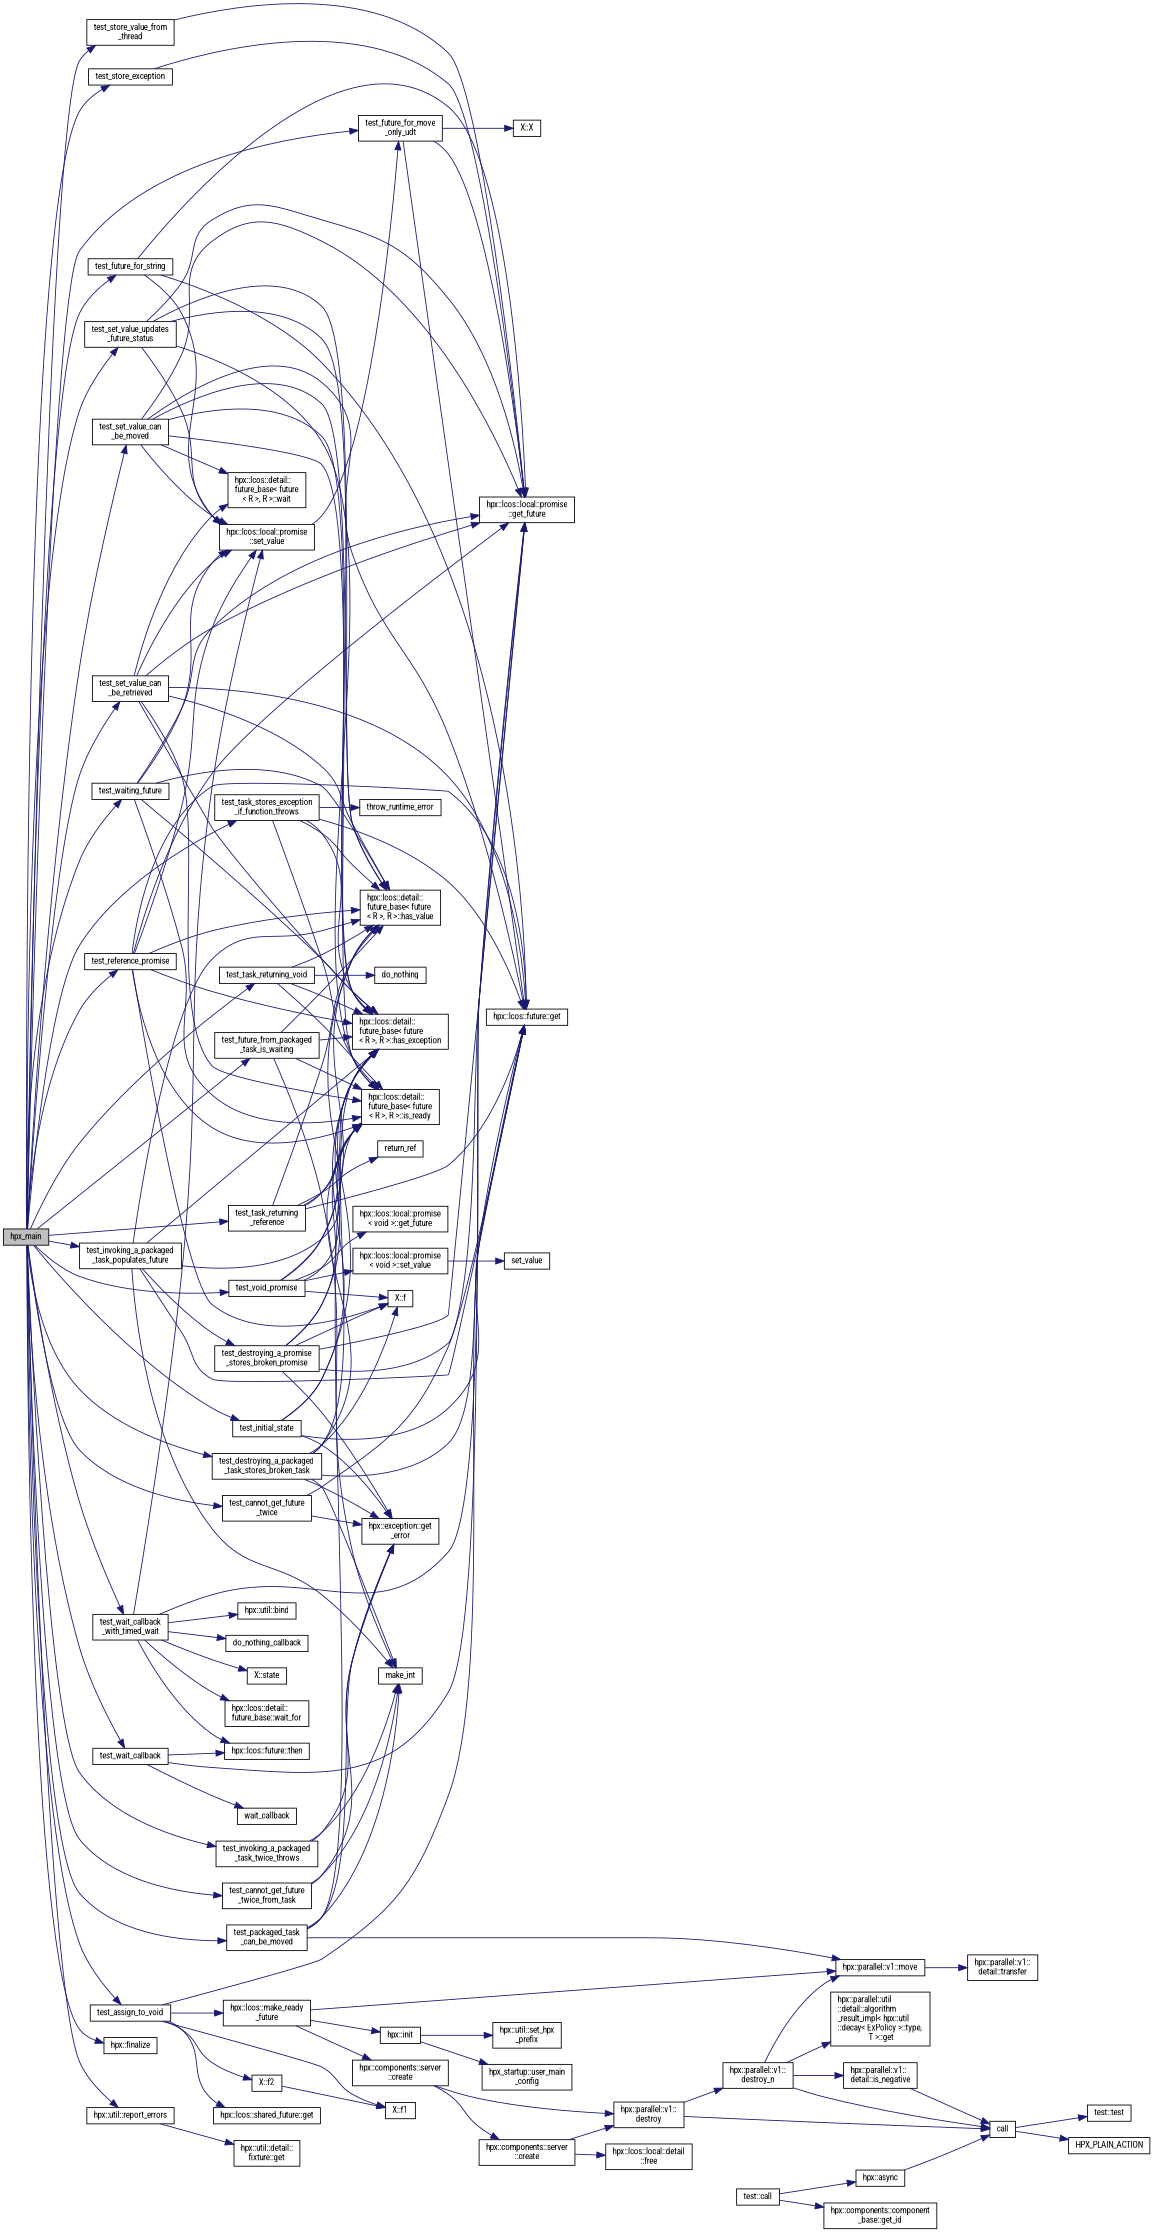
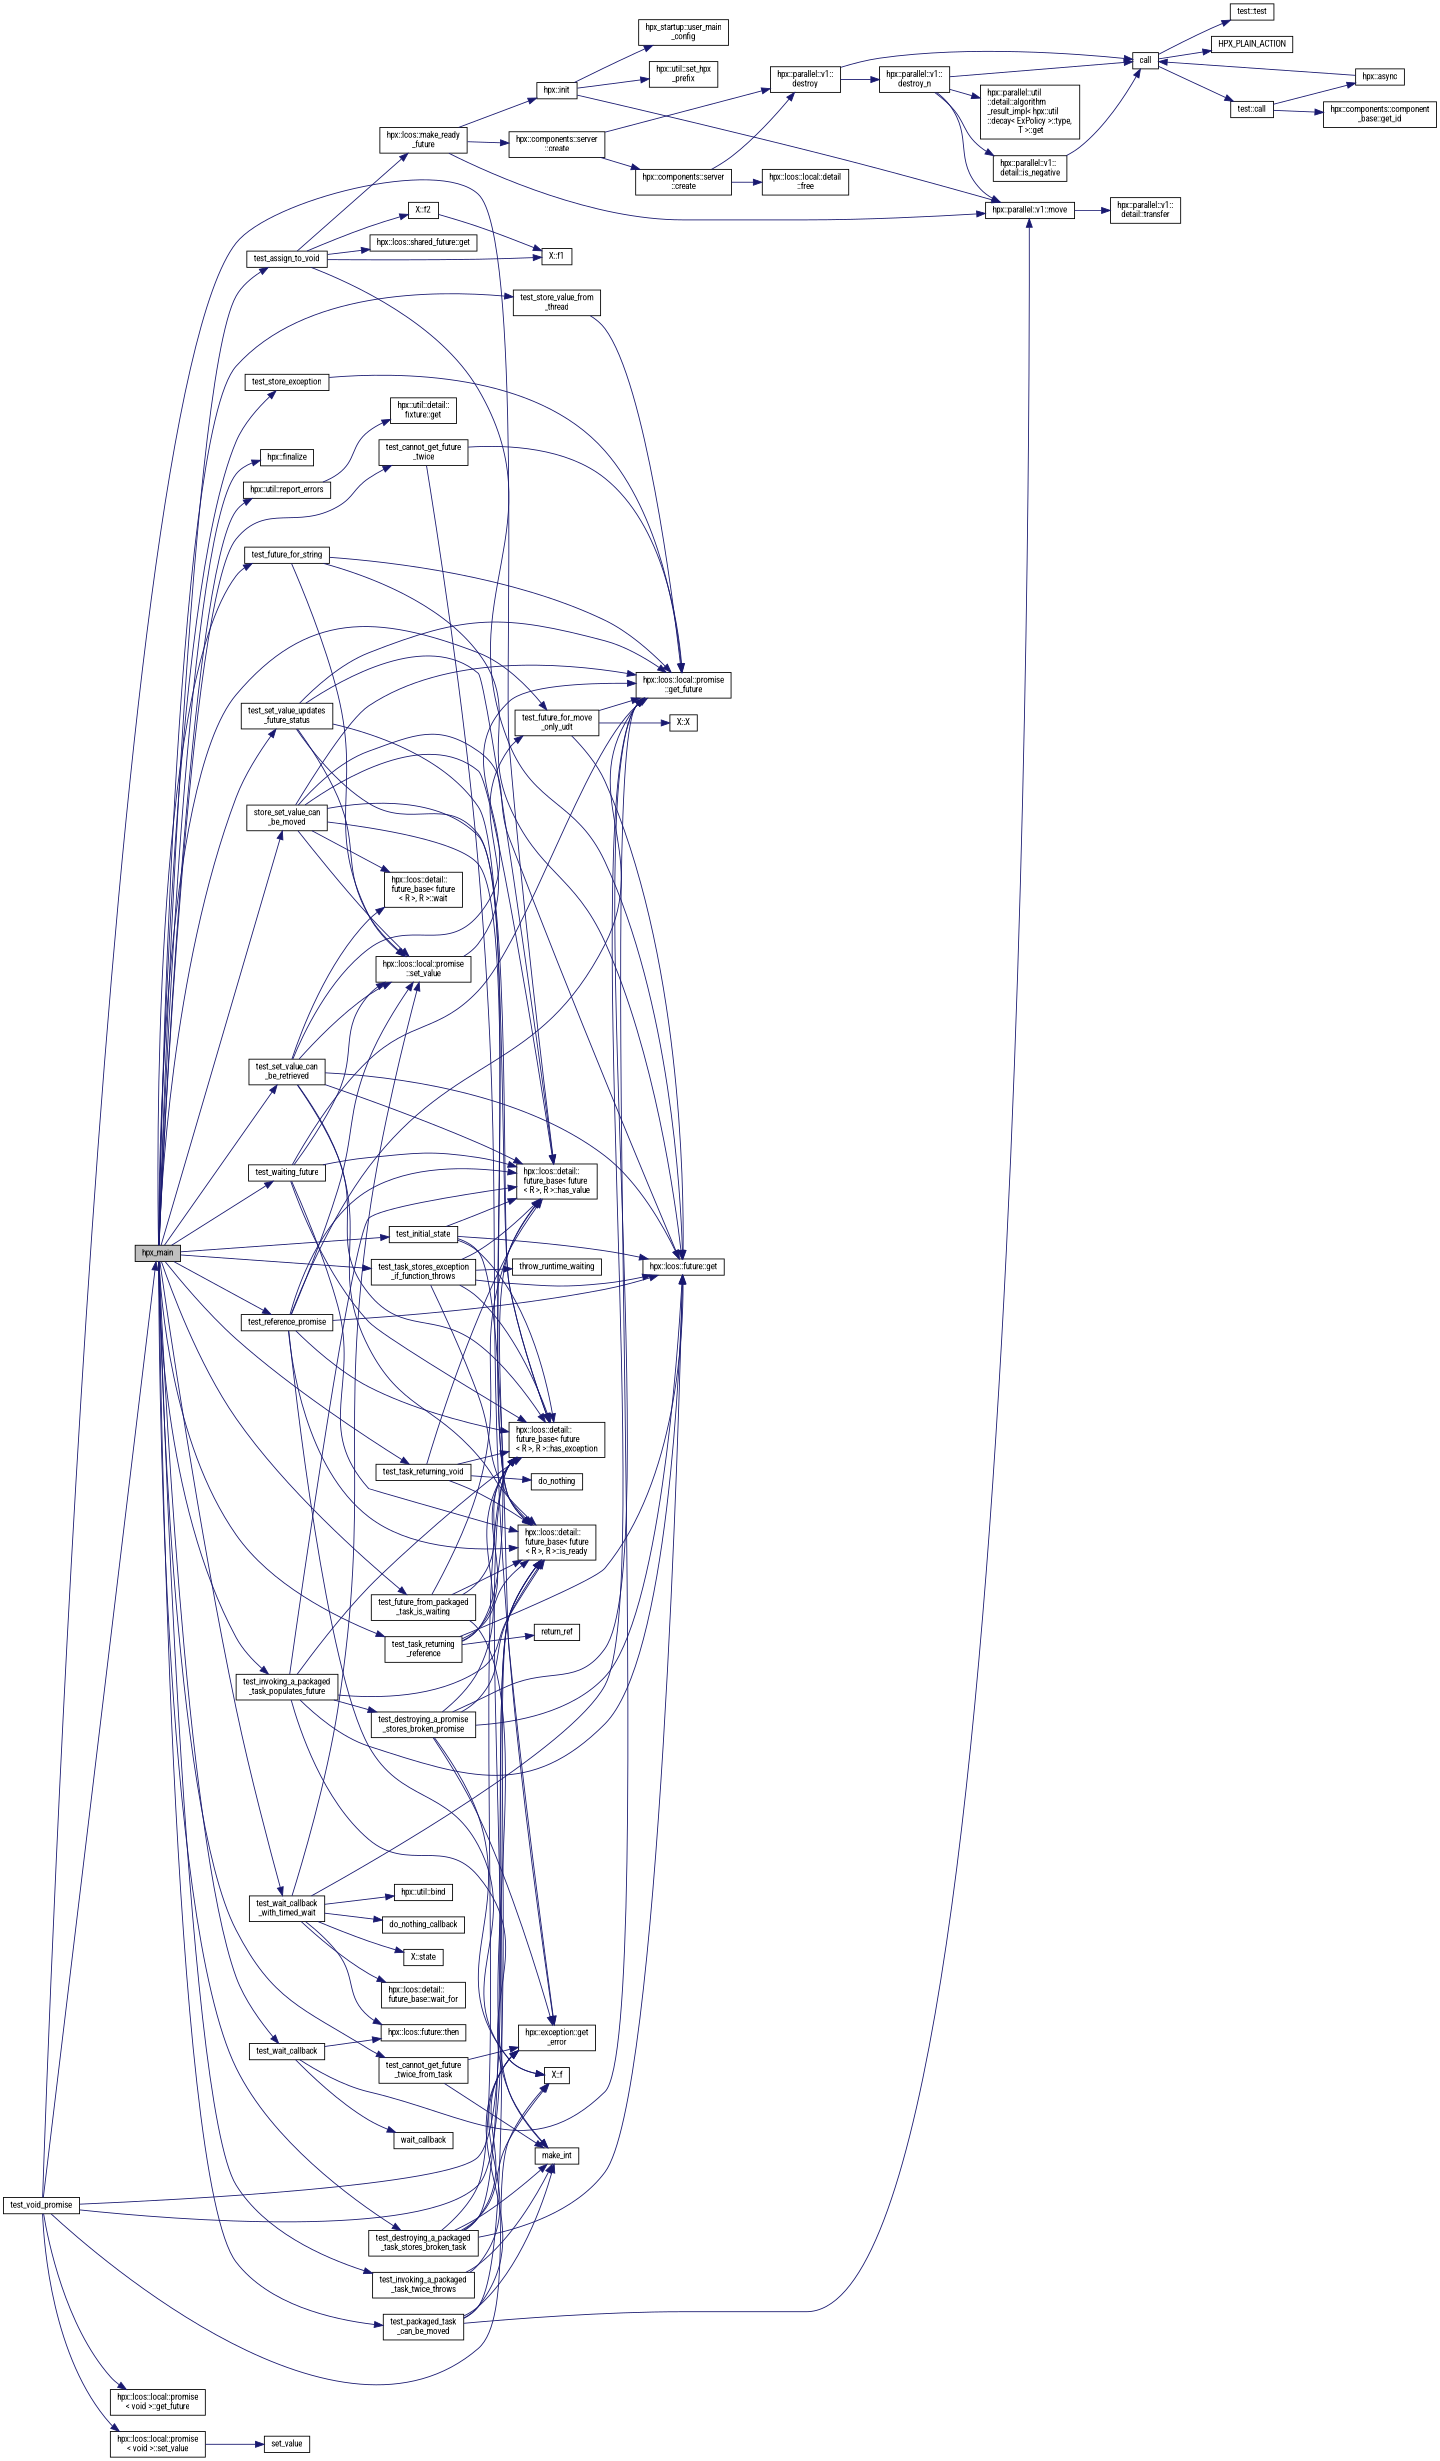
none -> (1192, 82)
none -> (785, 145)
(130, 432) -> (287, 818)
(400, 808) -> (557, 1267)
(122, 1287) -> (99, 1734)
